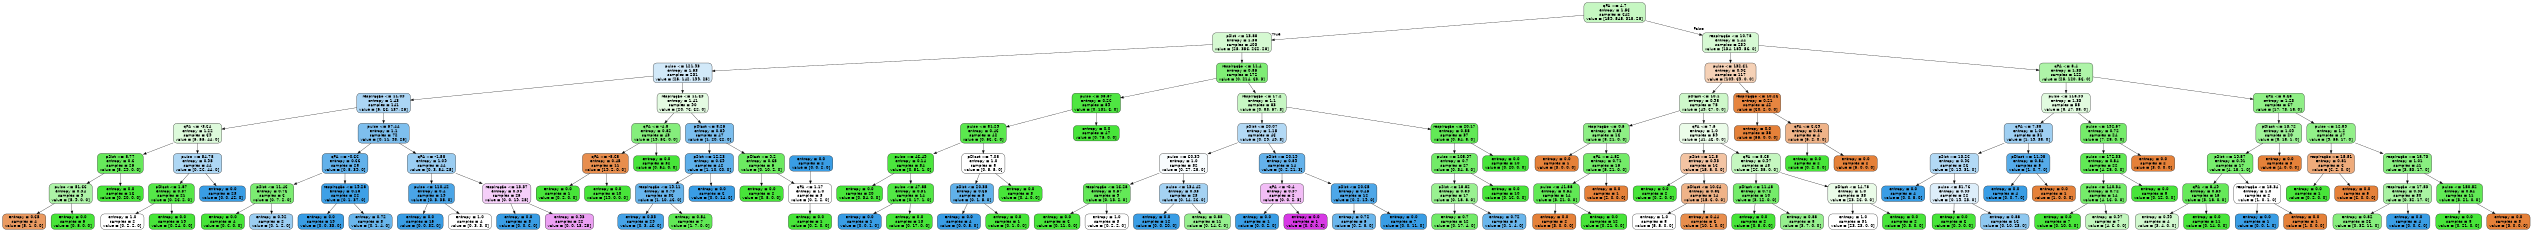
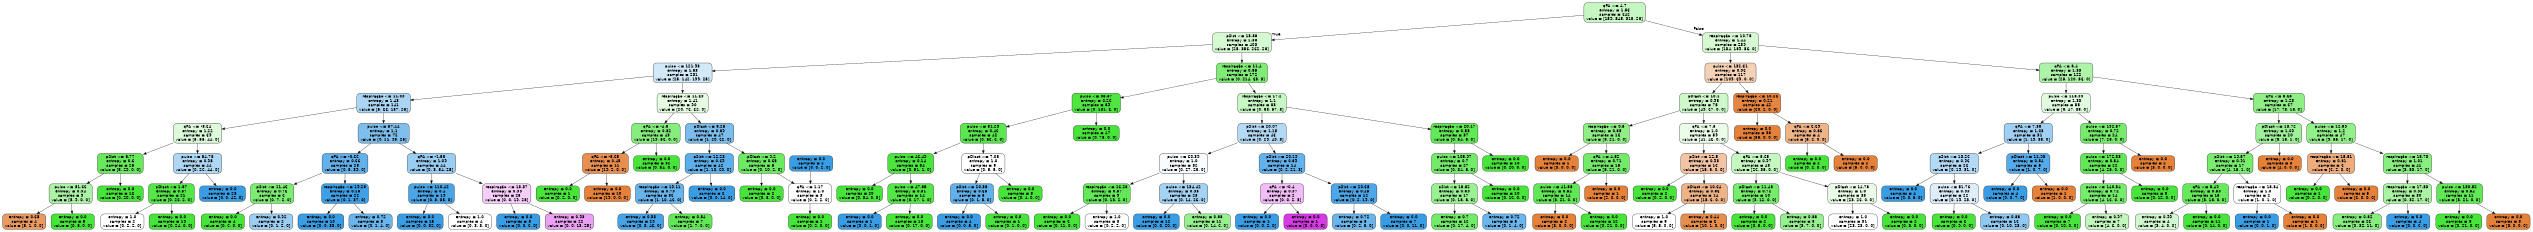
(607, 194) -> (607, 194)
